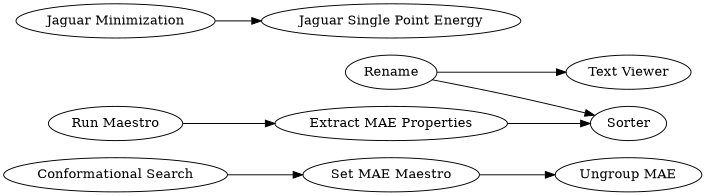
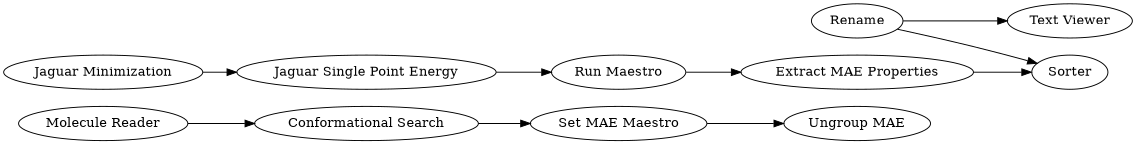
none -> (519, 72)
none -> (103, 124)
